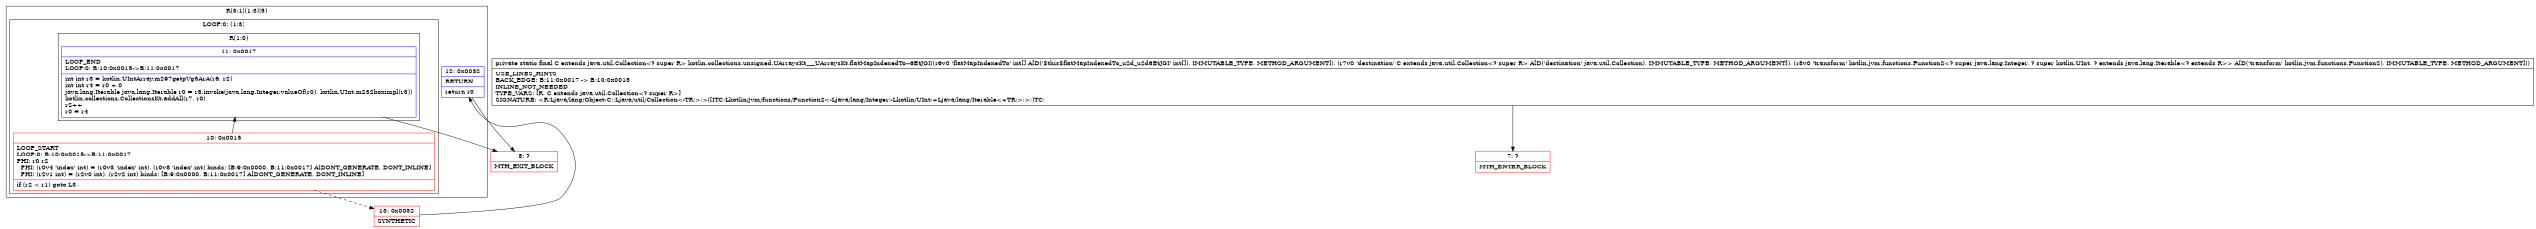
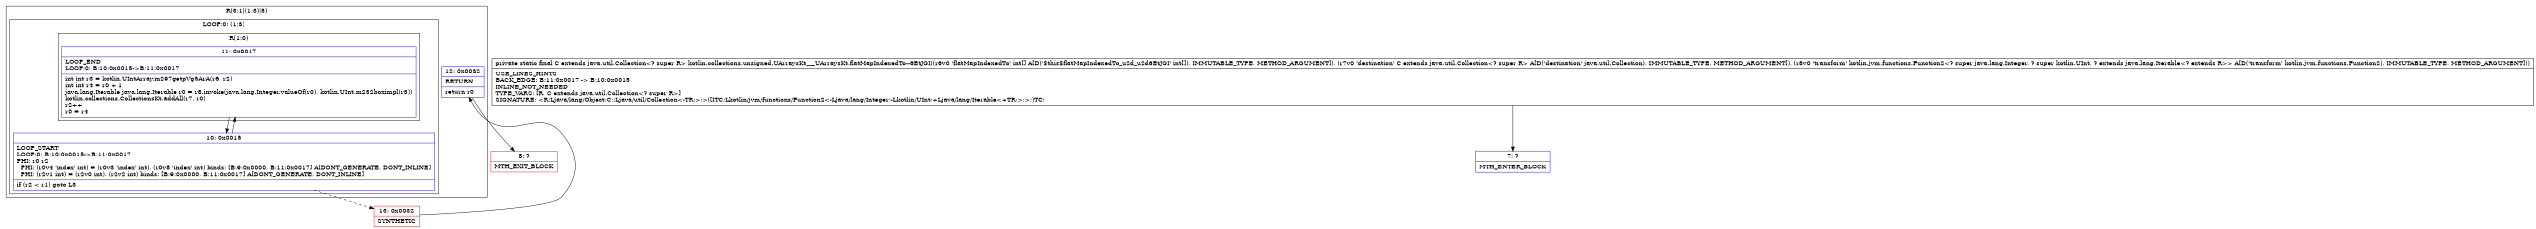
(94, 86) -> (94, 86)
(435, 132) -> (228, 124)
(224, 162) -> (224, 162)
(1513, 162) -> (1513, 162)
